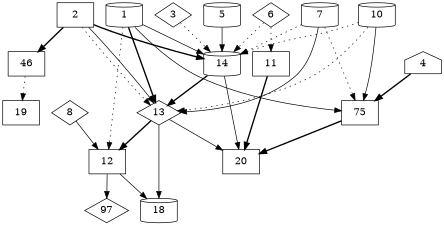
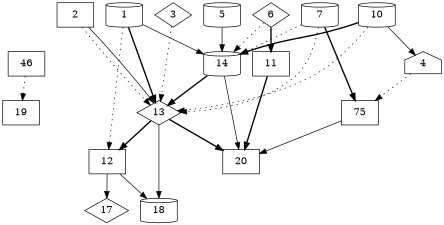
(193, 35) -> (167, 60)
(271, 35) -> (271, 35)
(53, 37) -> none
(303, 37) -> (303, 37)
(142, 42) -> none
(372, 61) -> (399, 39)
(340, 64) -> (340, 64)
(288, 82) -> (288, 82)
(396, 85) -> (396, 85)
(221, 86) -> none
(70, 113) -> none
(193, 133) -> (193, 133)
(304, 136) -> (304, 136)
(107, 211) -> (107, 211)
